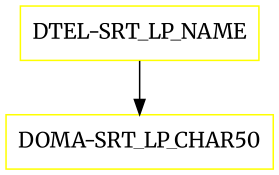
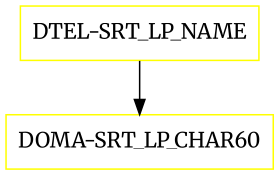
(140, 142) -> (140, 142)
